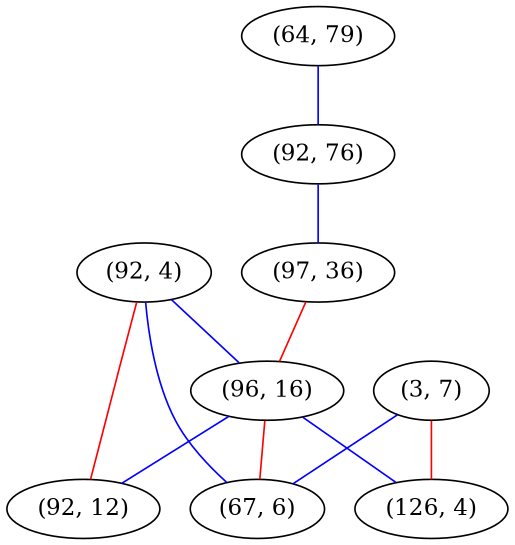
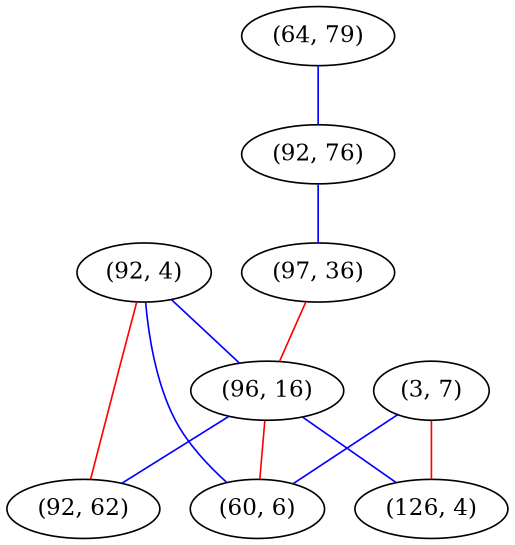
(83, 509) -> (83, 509)
(257, 509) -> (257, 509)
